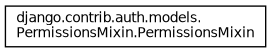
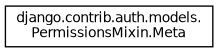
(136, 26) -> (109, 26)
